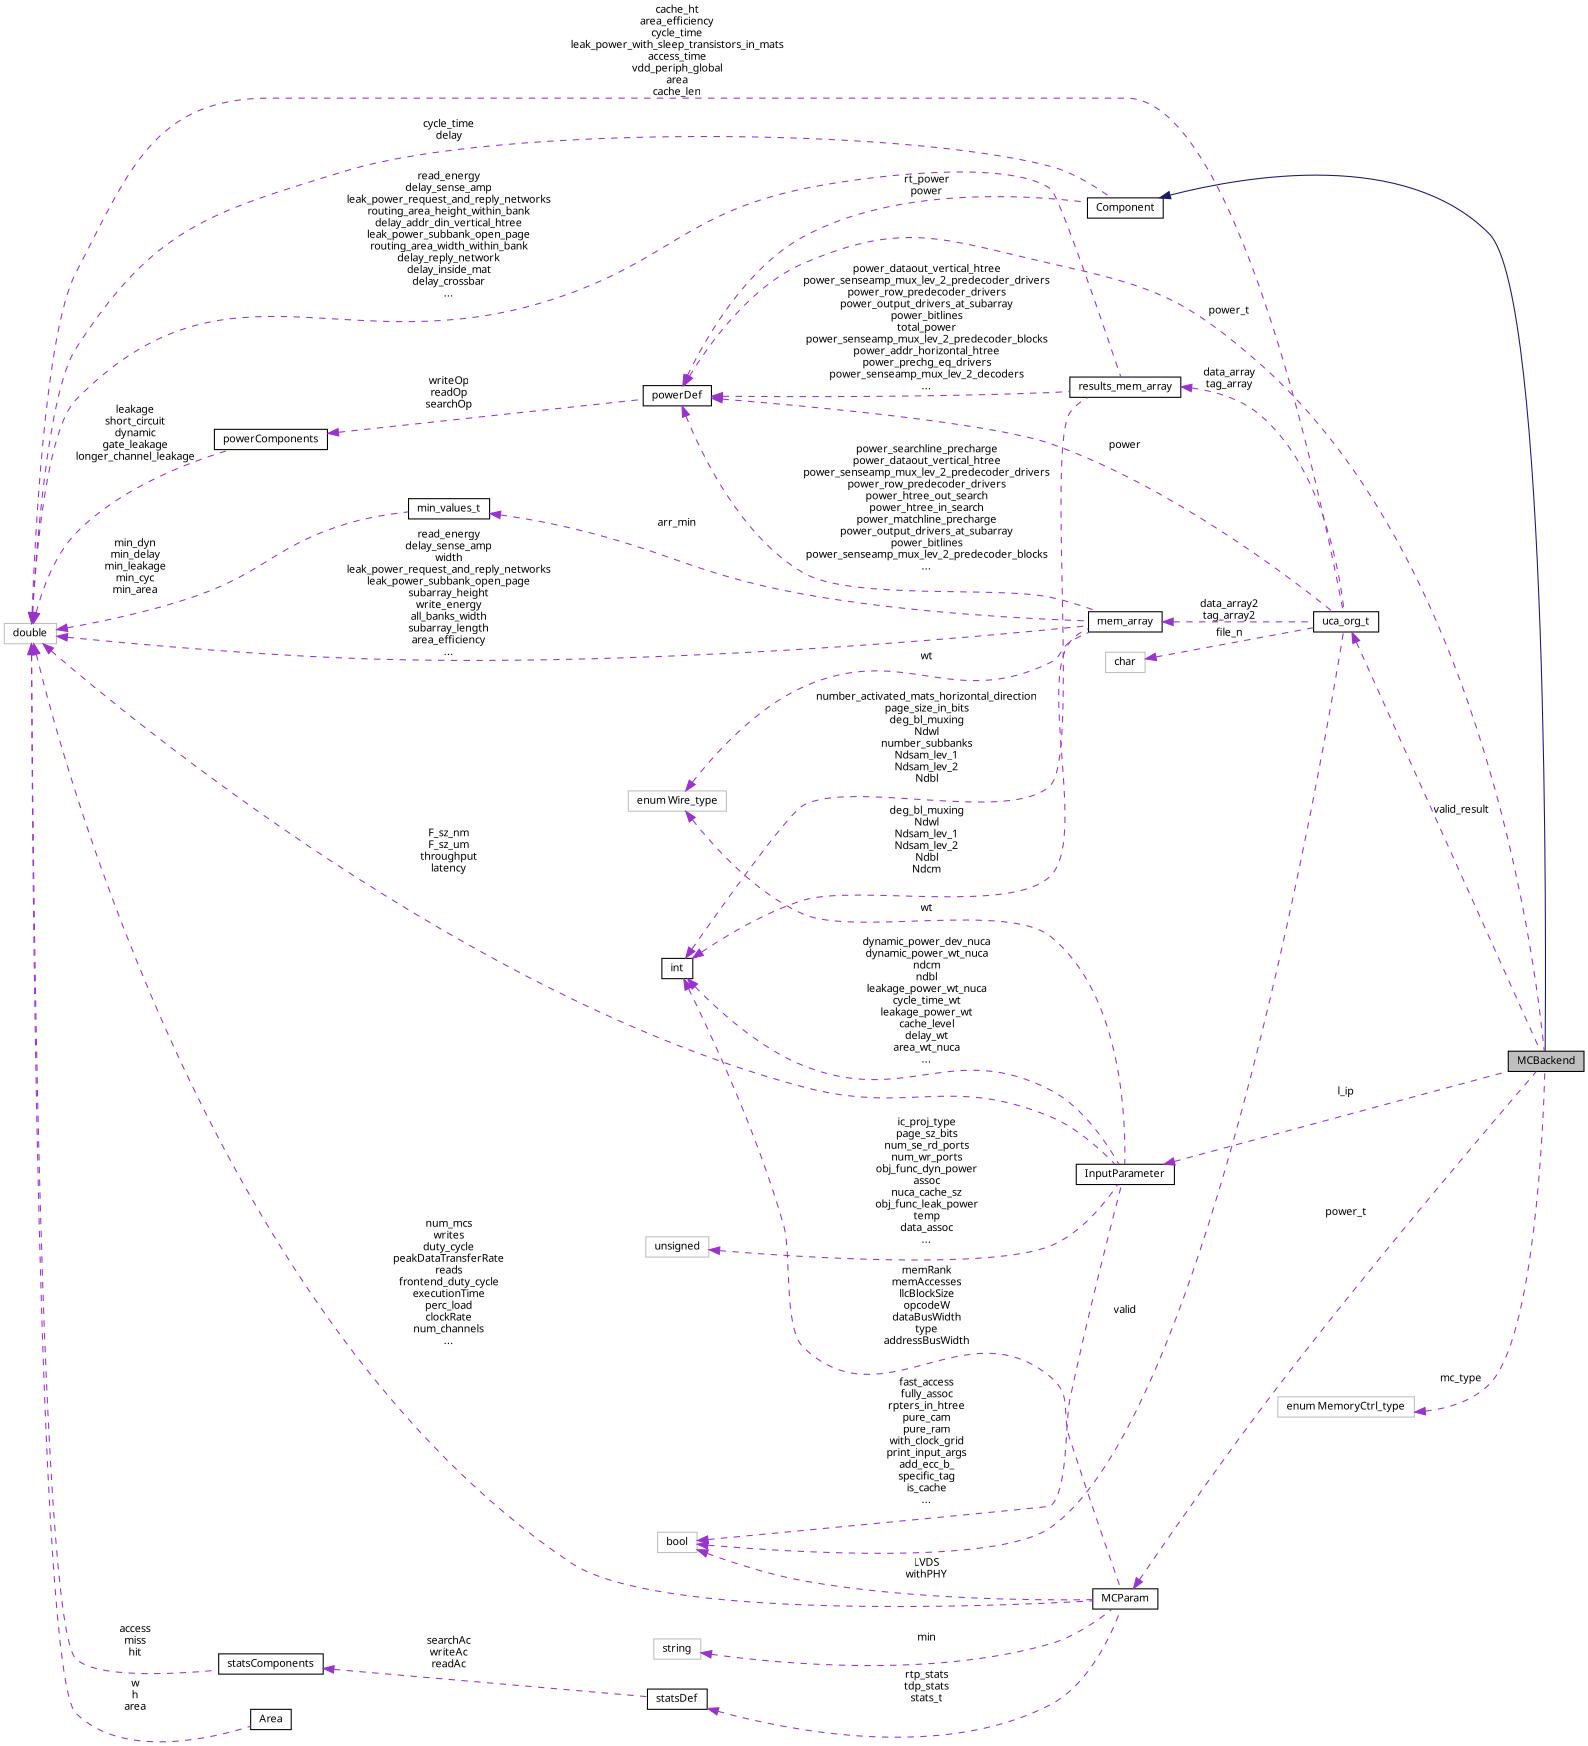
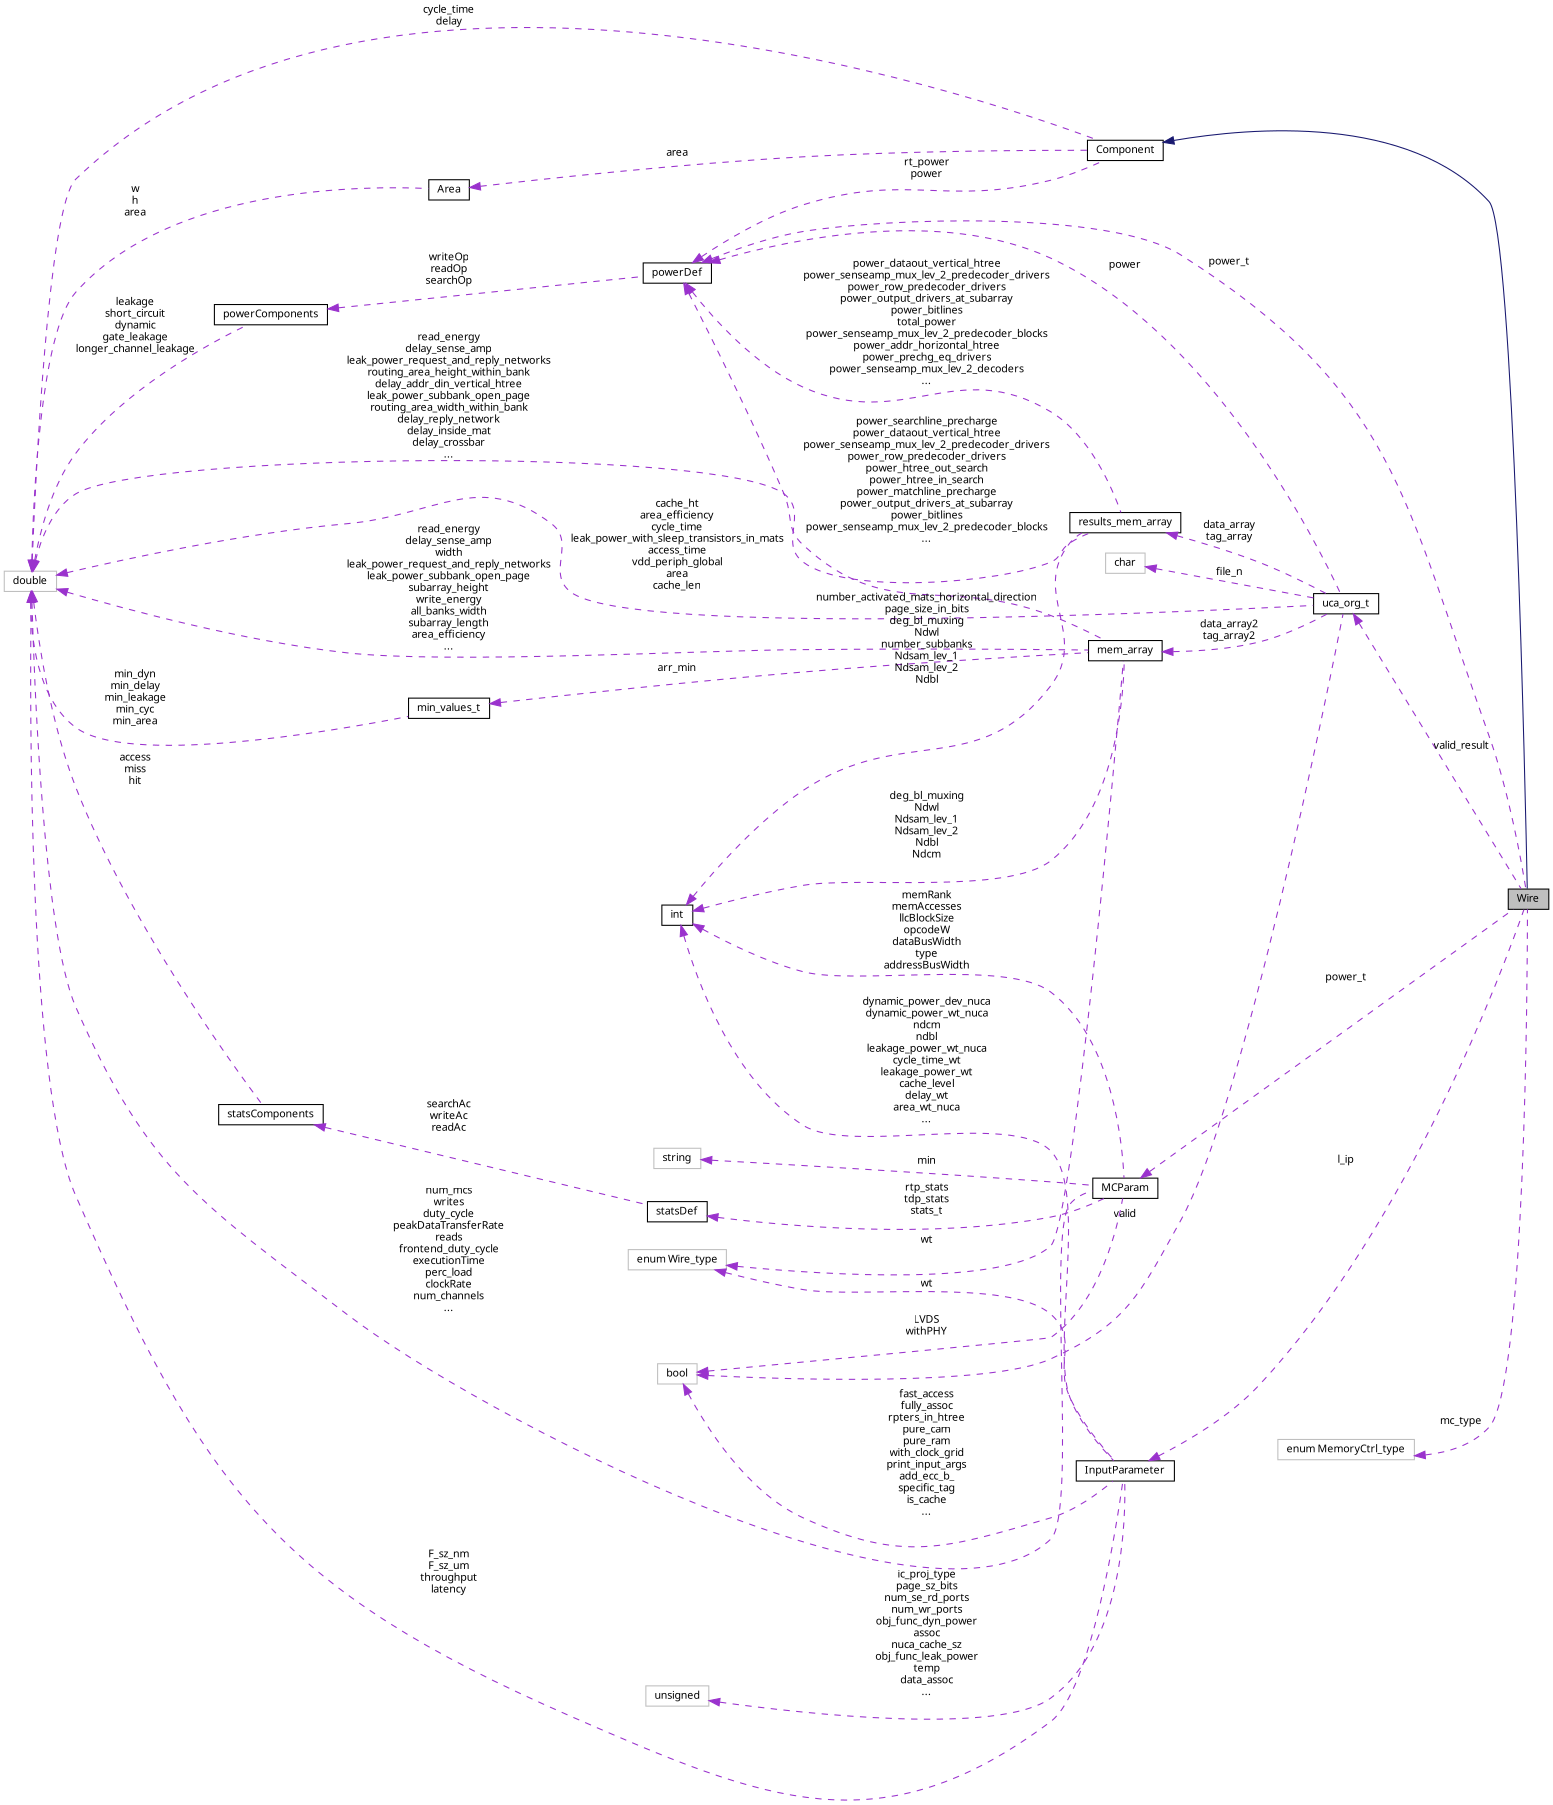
none -> (783, 158)
(1546, 1061) -> (1529, 899)
